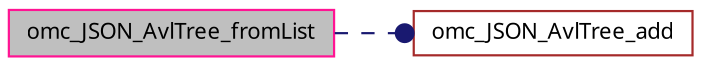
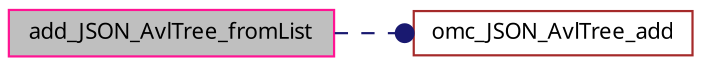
(171, 33) -> (171, 33)
